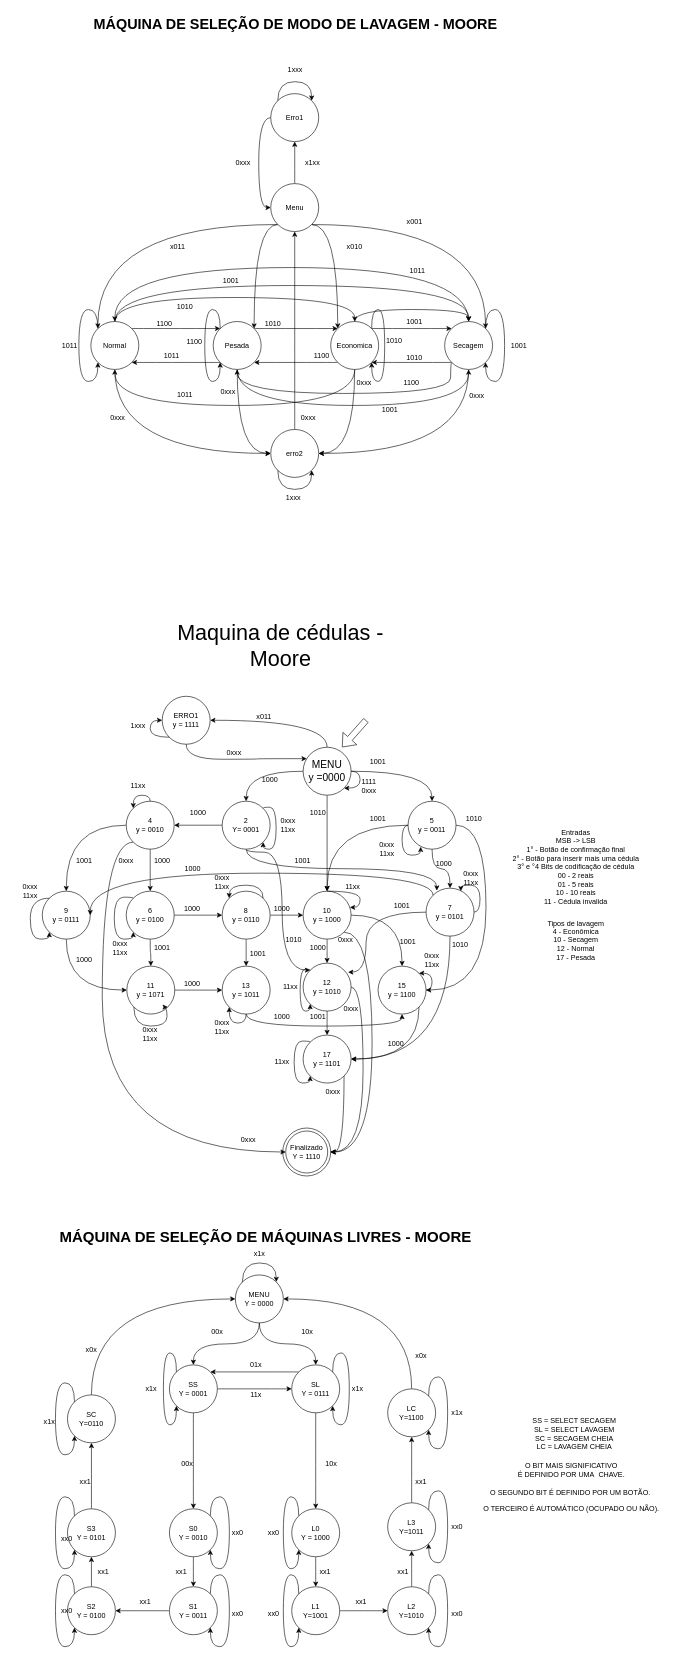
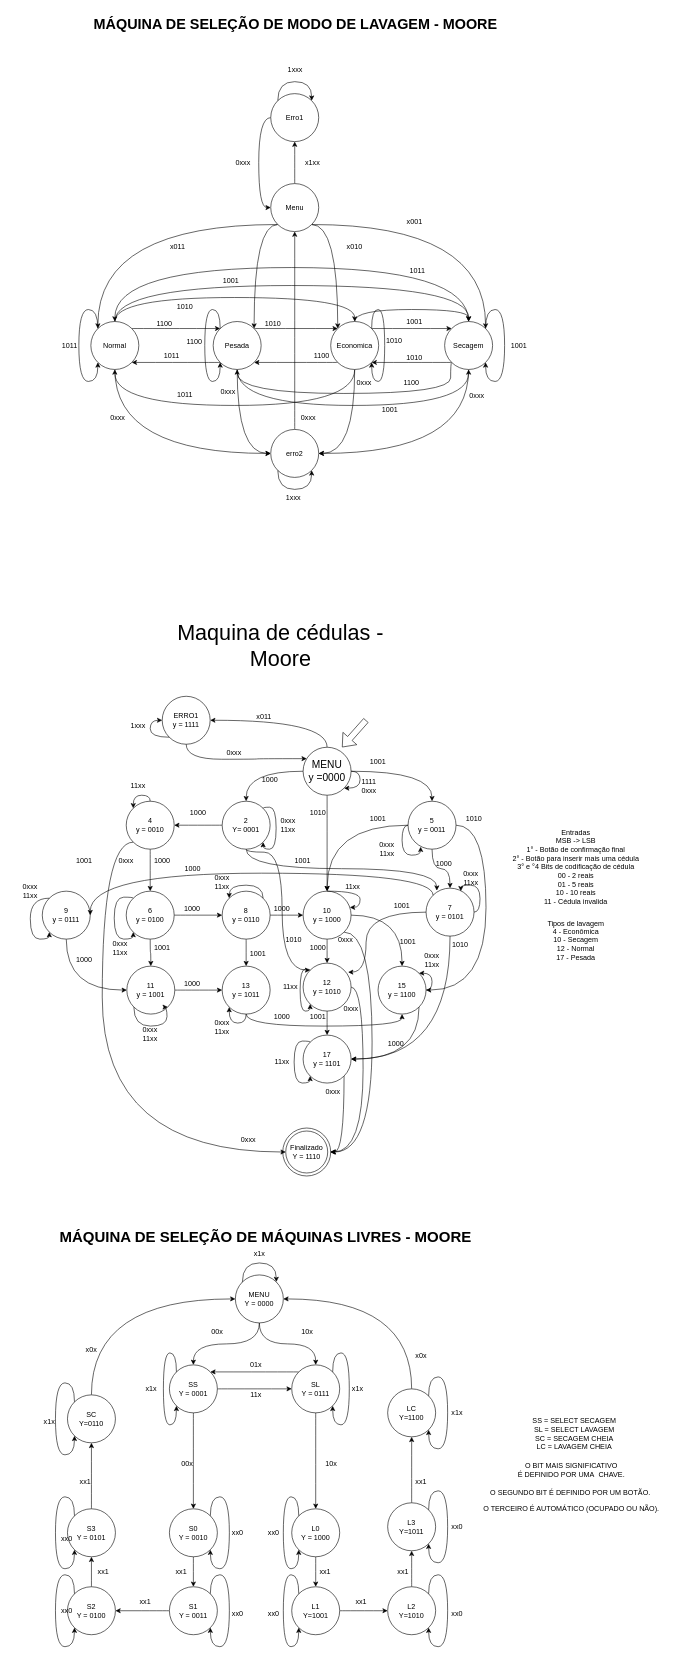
(81, 842) -> none
(151, 990) -> (151, 990)
